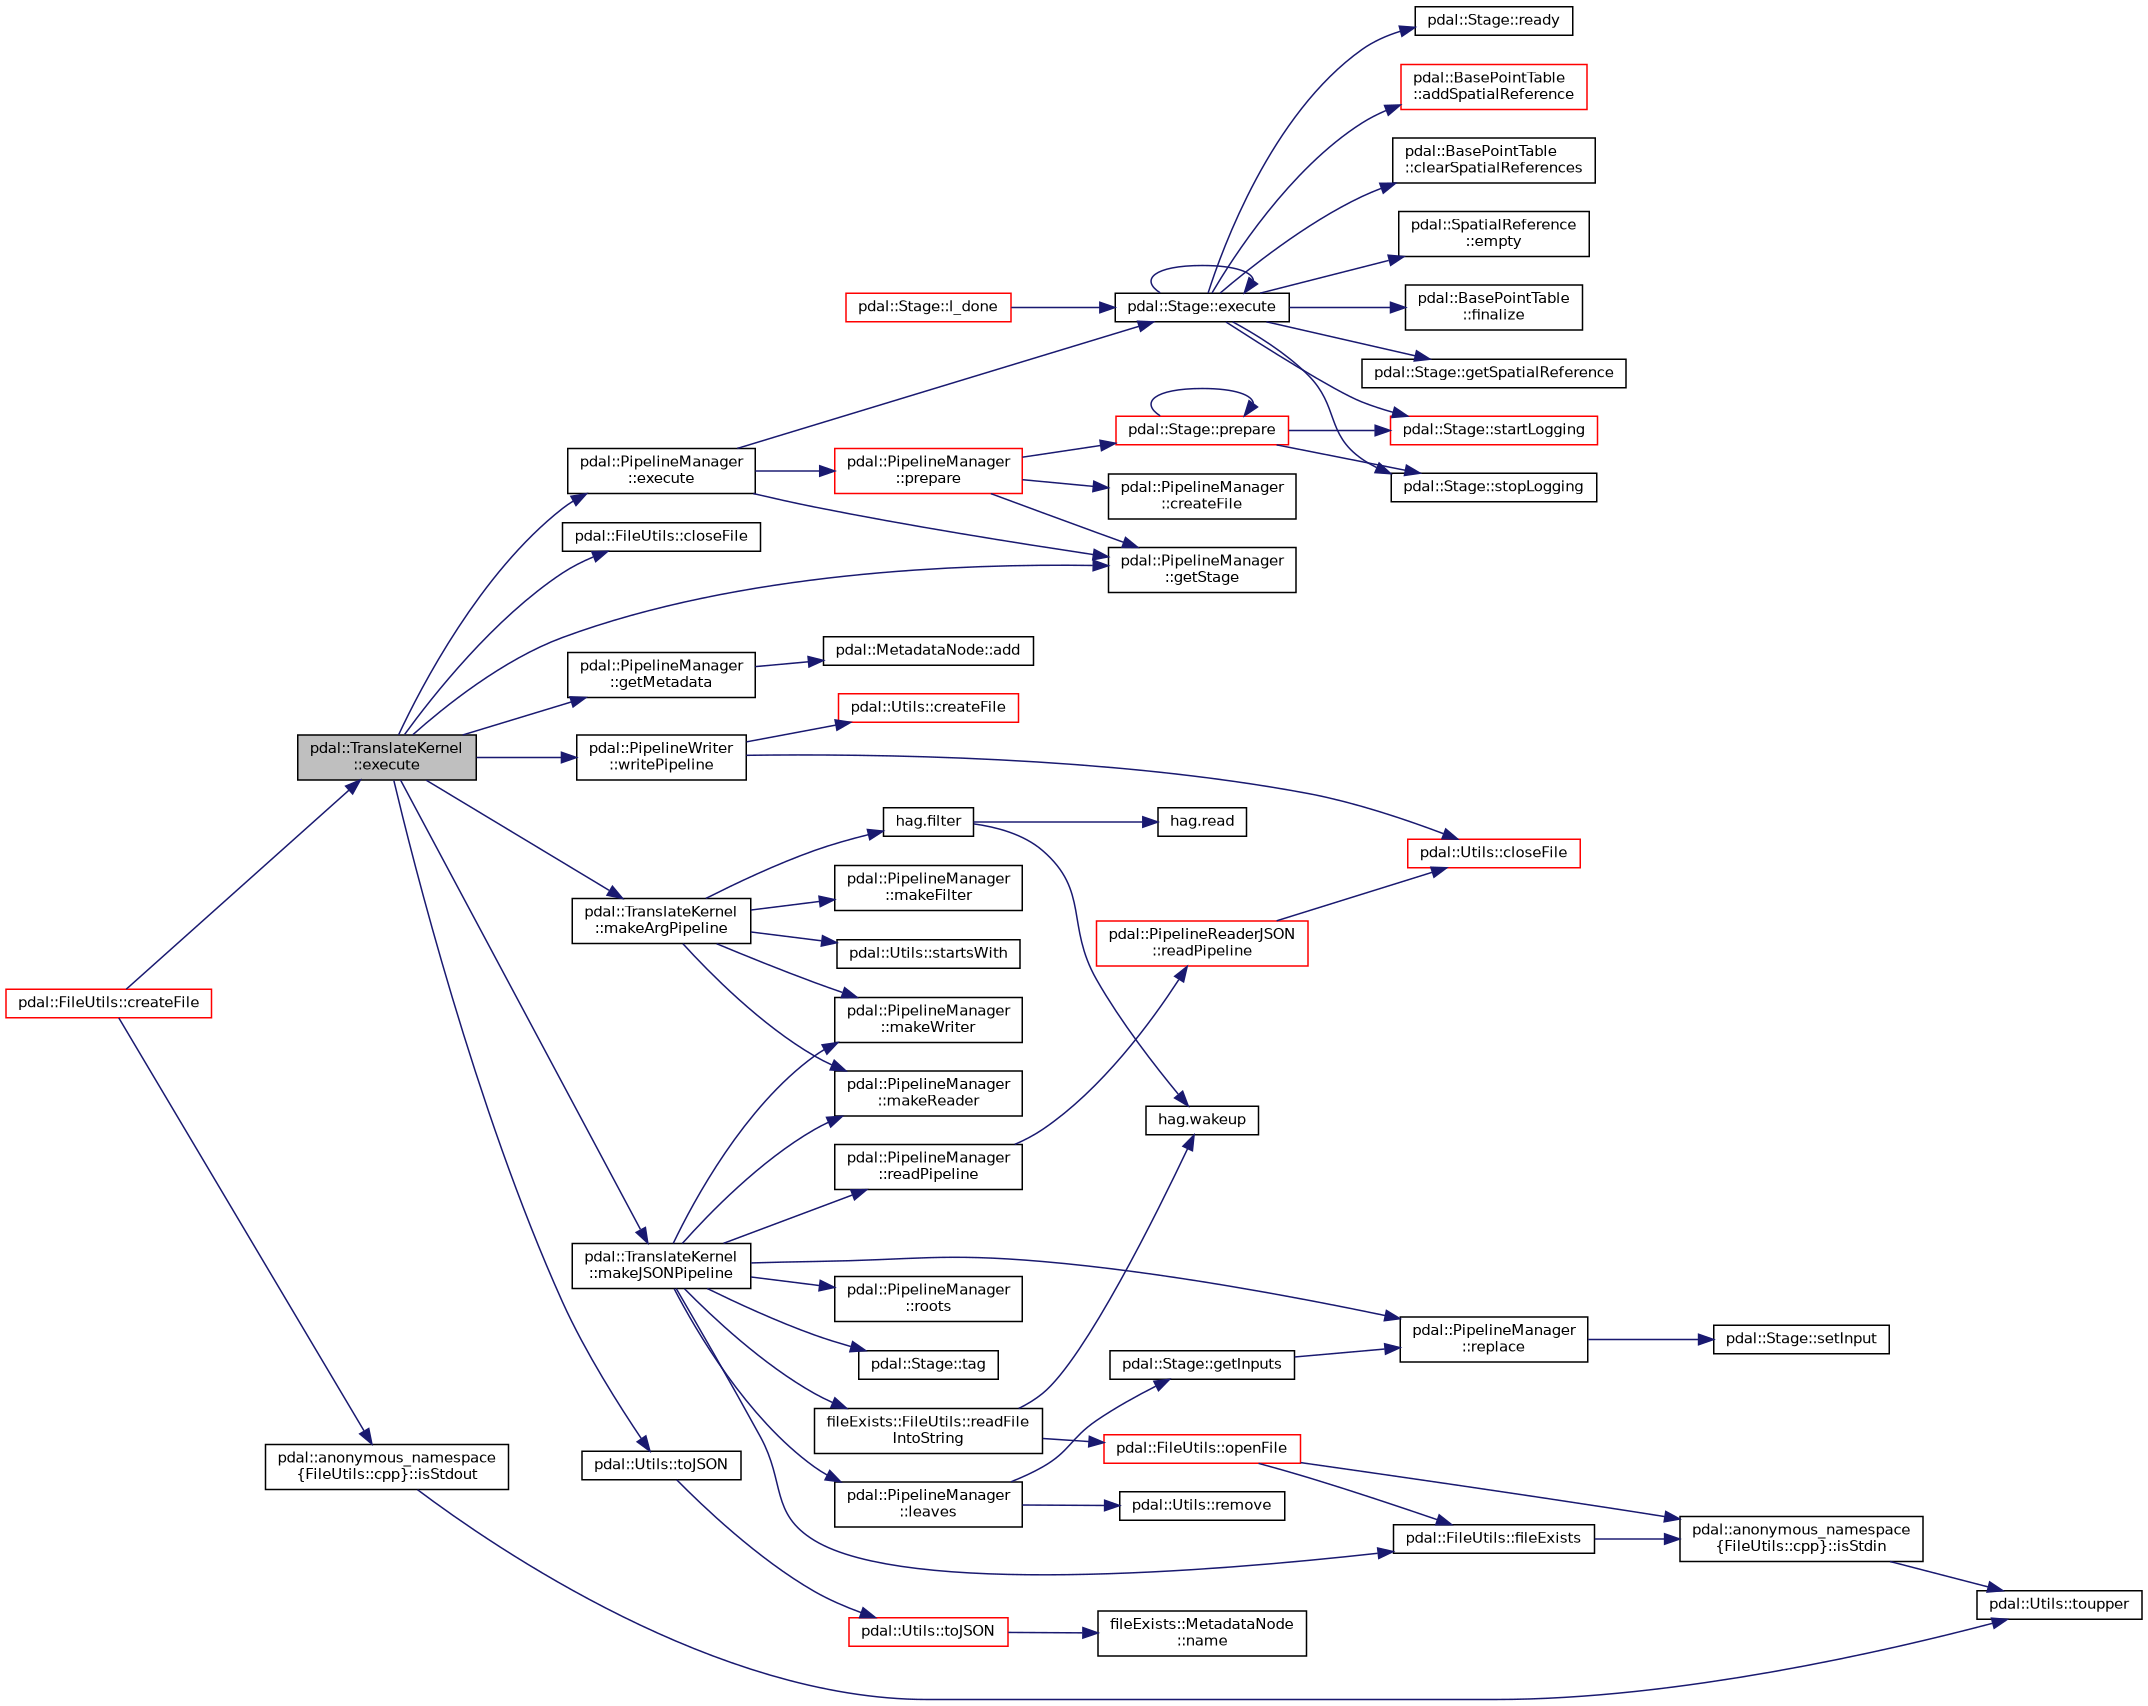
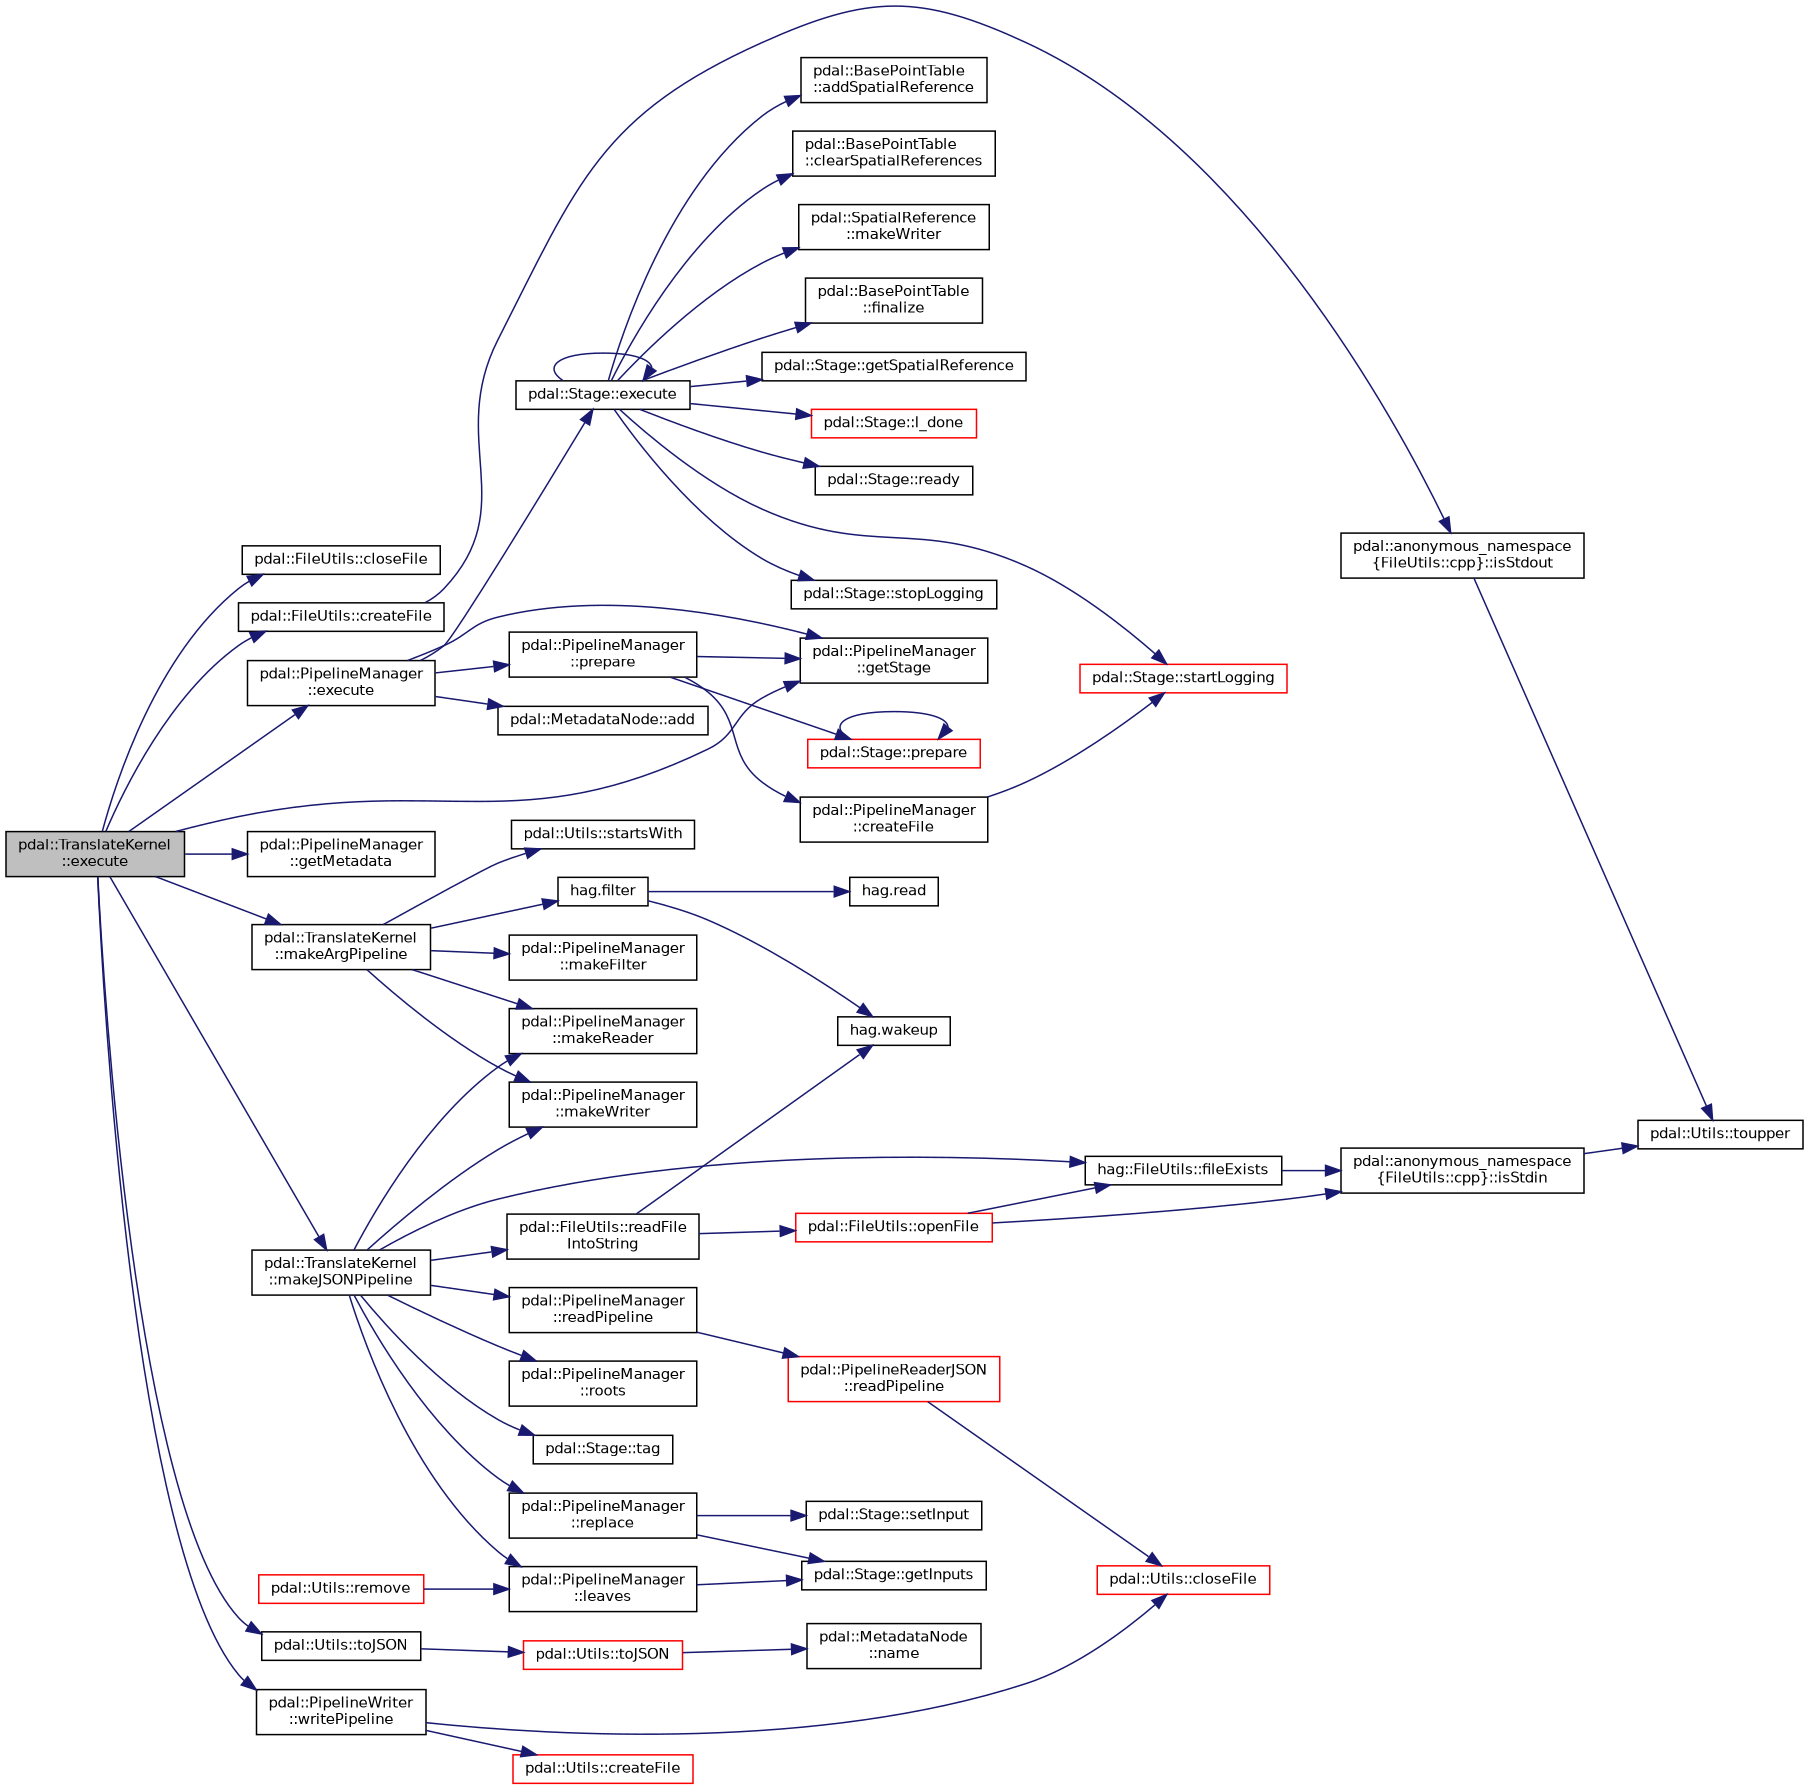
(1494, 87) -> (894, 80)
(1494, 234) -> (894, 227)
(1056, 308) -> (743, 409)
(1328, 430) -> (1074, 756)
(1341, 458) -> none
(928, 471) -> (603, 655)
(782, 664) -> (462, 700)
(238, 890) -> (165, 724)
(109, 1004) -> (341, 617)
(1340, 1353) -> (753, 1547)
(928, 1431) -> (603, 1237)
(1063, 1505) -> (459, 1589)
(1202, 1506) -> (341, 1589)
(1494, 1539) -> (1184, 1171)
(1202, 1634) -> (894, 1646)
